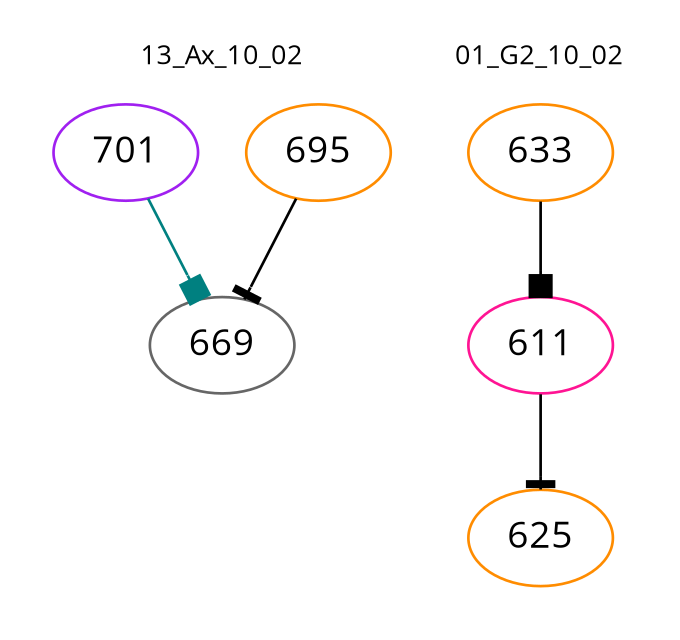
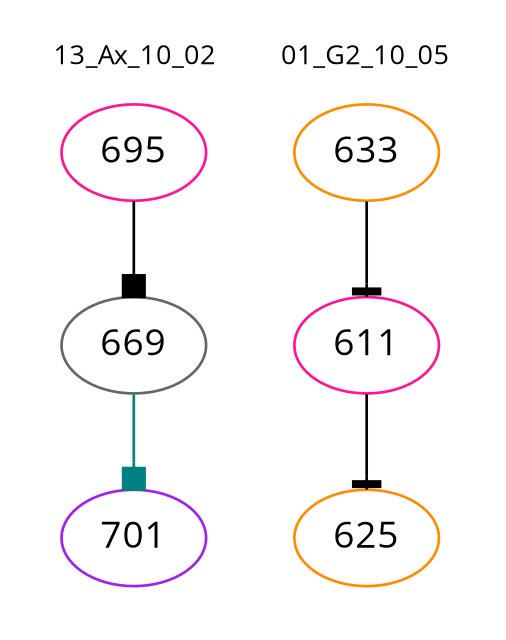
(541, 58) -> (367, 58)
(318, 153) -> (134, 153)
(541, 236) -> (367, 242)
(168, 237) -> (134, 428)
(273, 243) -> (134, 236)
